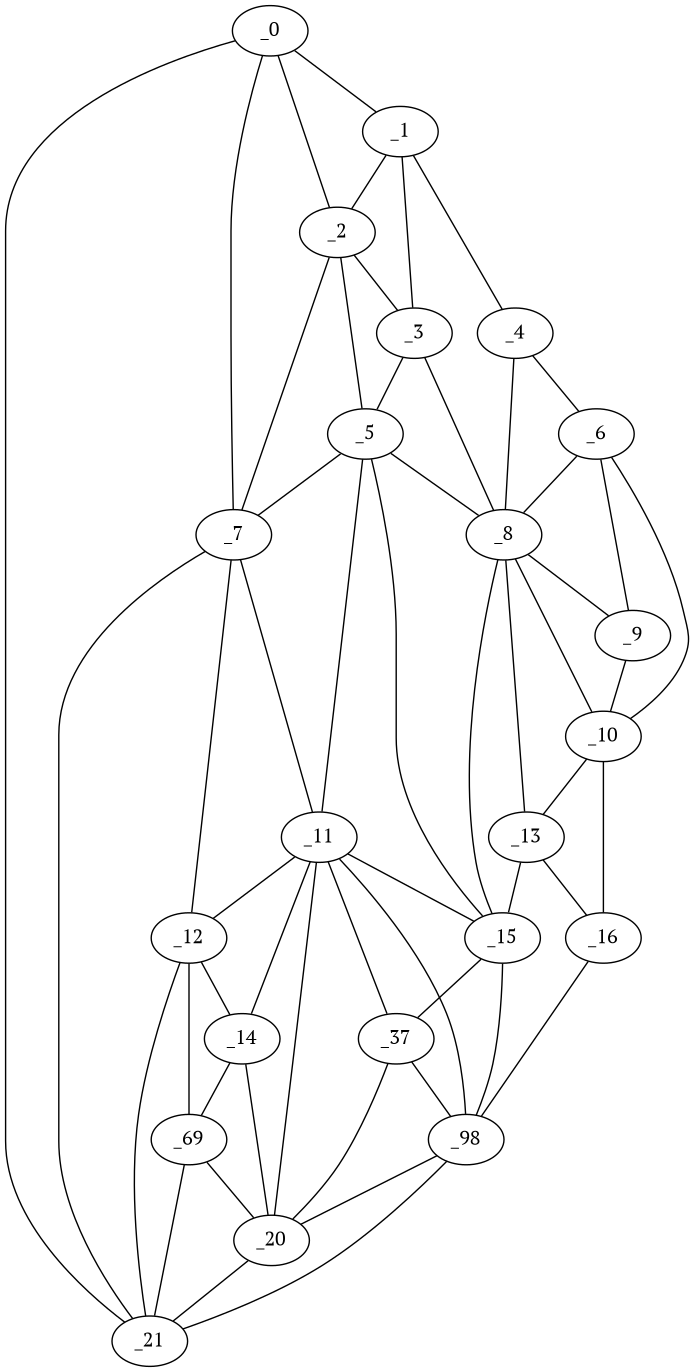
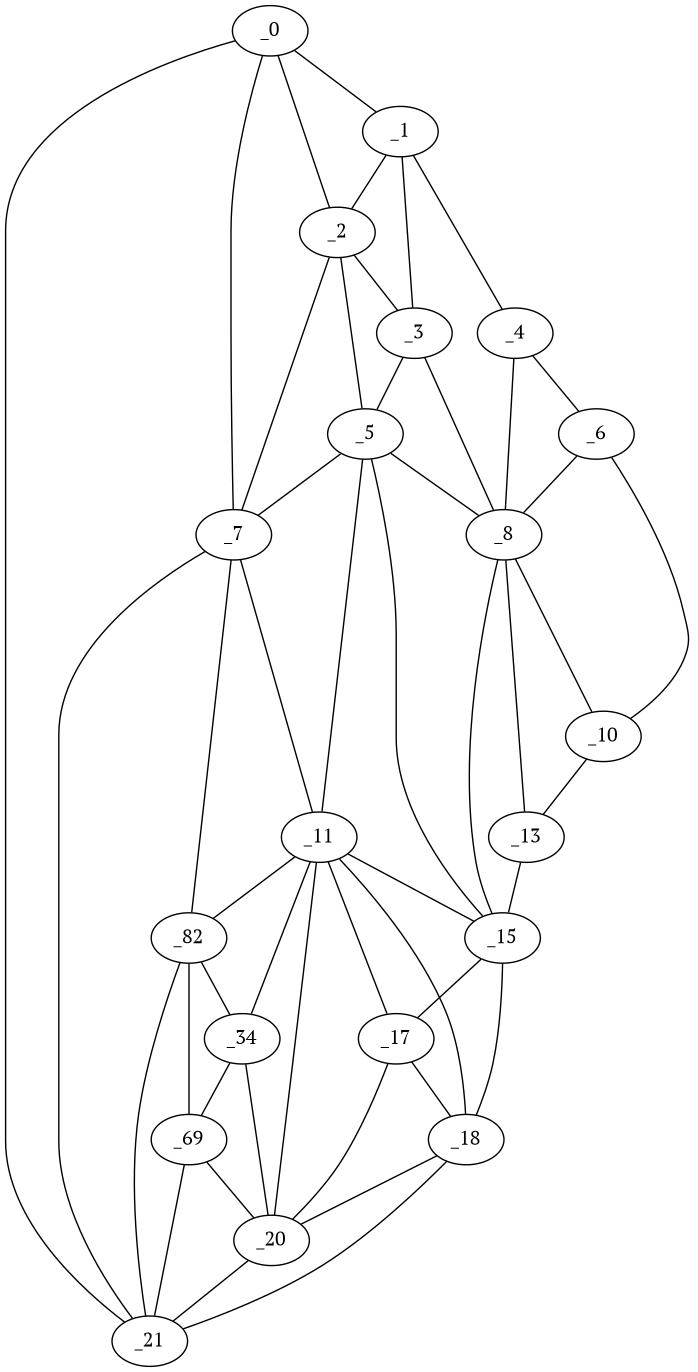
(633, 636) -> none
(189, 938) -> (189, 938)
(603, 938) -> none
(242, 1039) -> (242, 1039)
(396, 1039) -> (396, 1039)
(466, 1140) -> (466, 1140)
